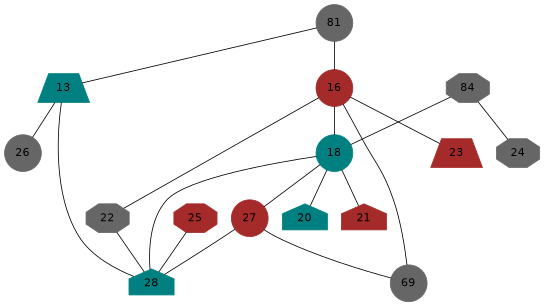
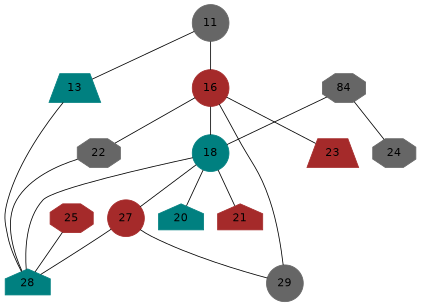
(334, 23) -> (211, 23)
(23, 153) -> none
(409, 283) -> (285, 283)
